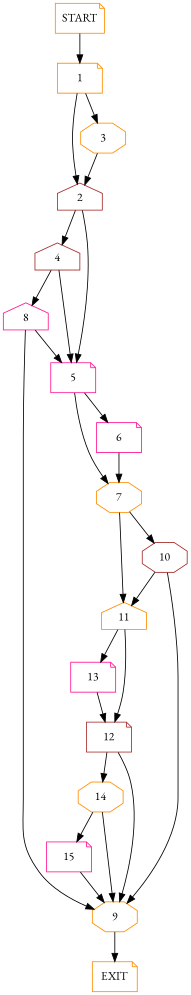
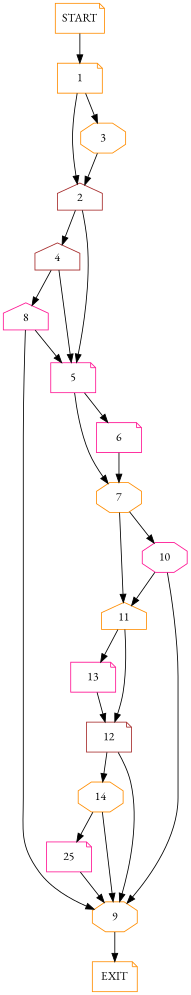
(165, 557) -> (165, 557)
(69, 857) -> (69, 857)
